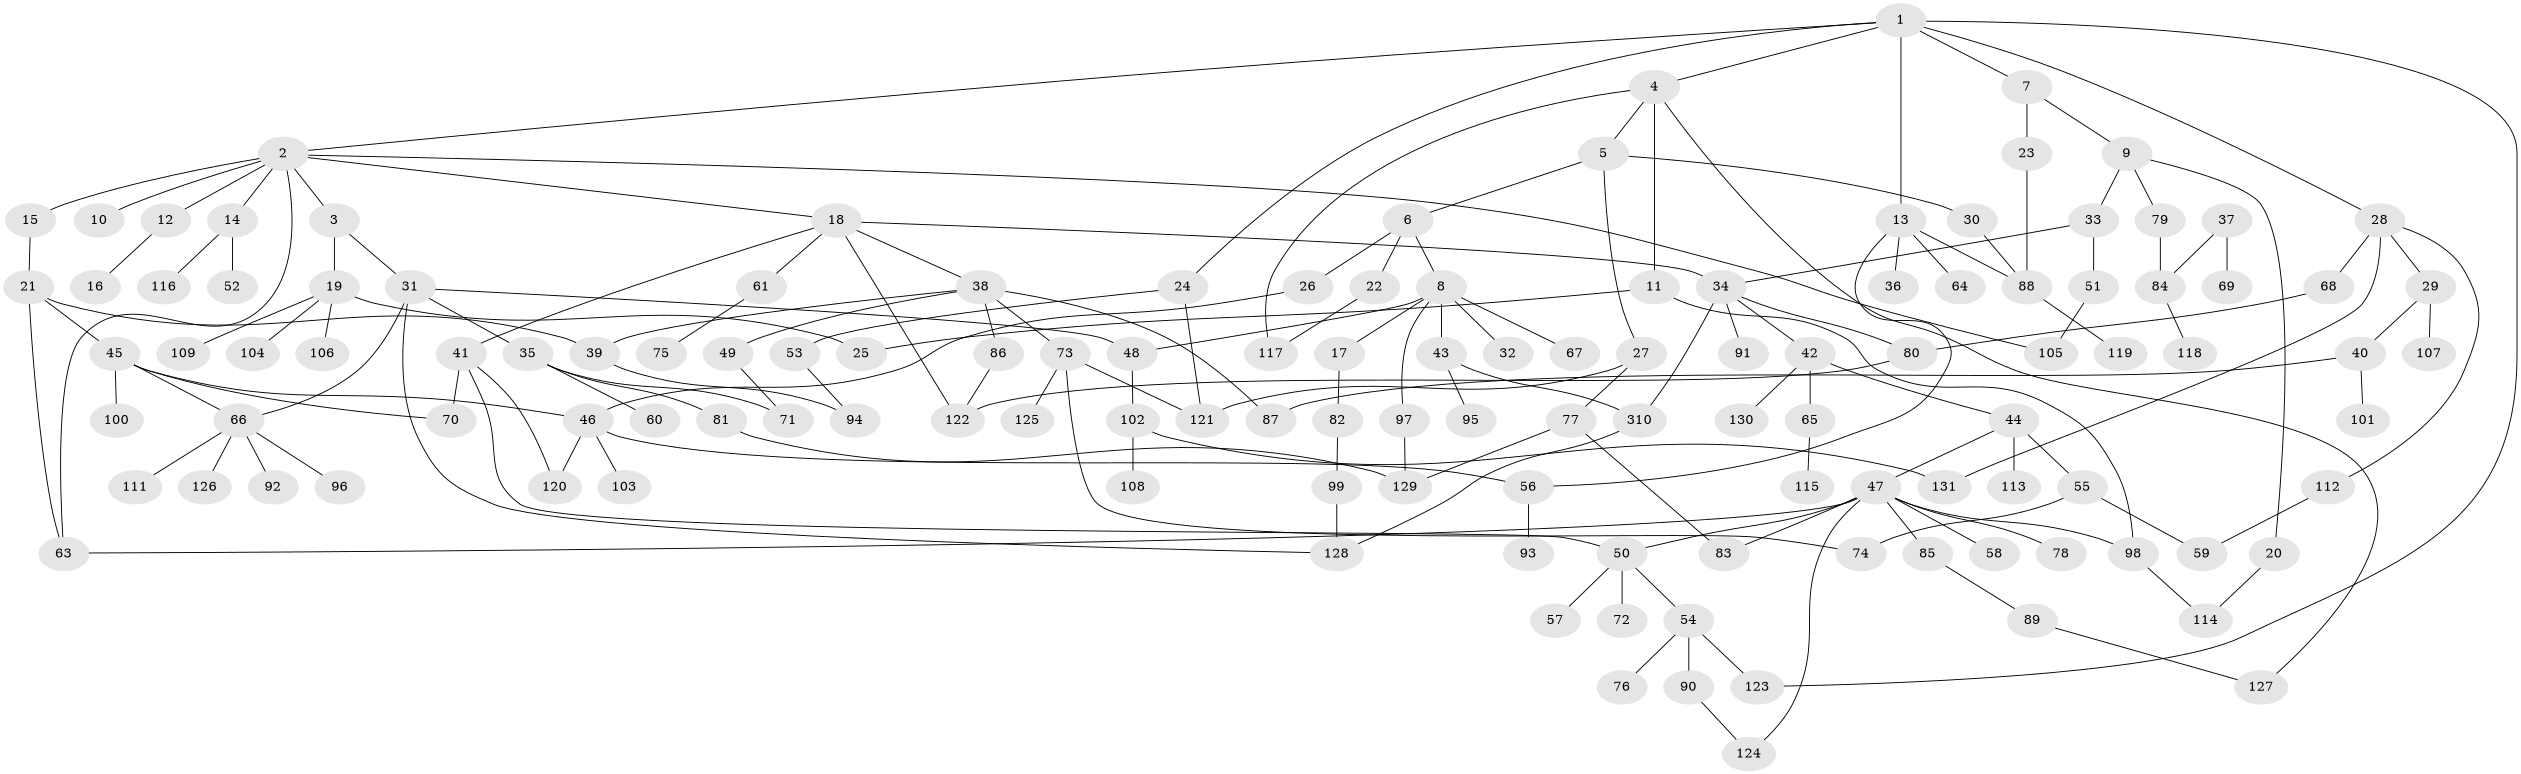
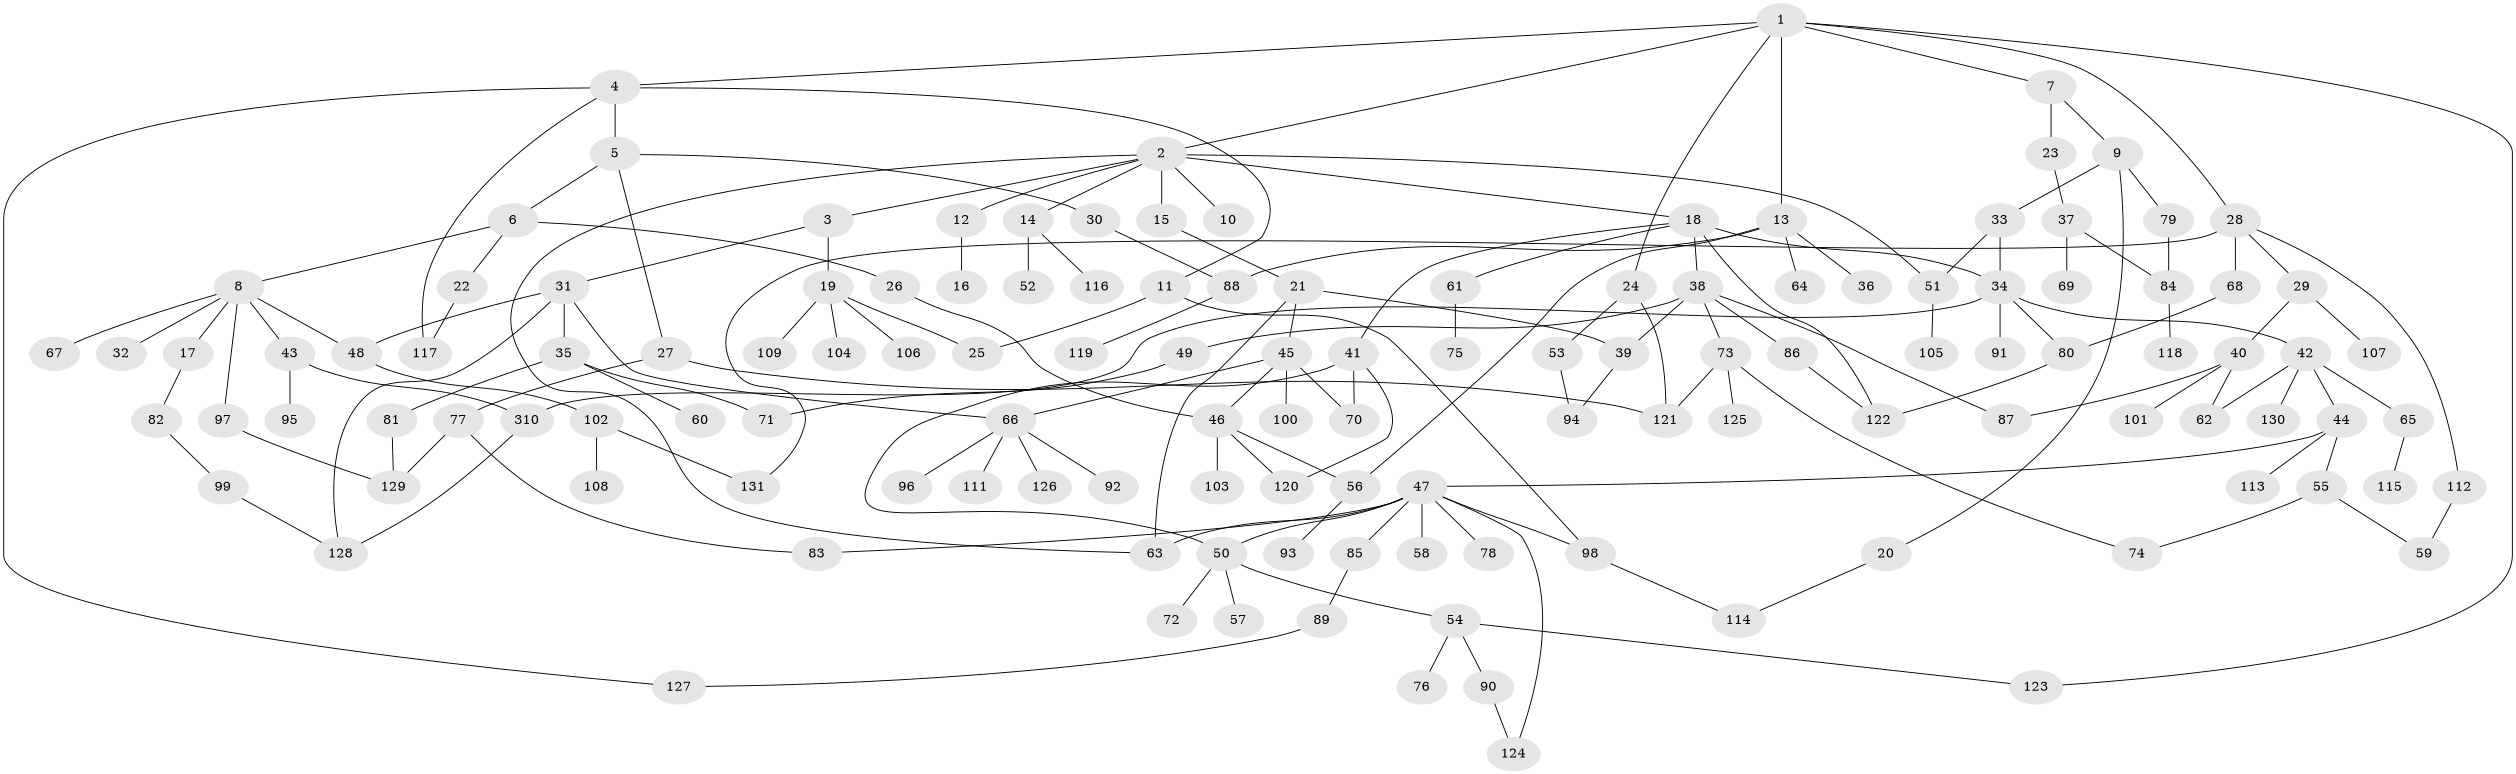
(1177, 184) -> (1566, 168)
(2027, 220) -> (2057, 181)
none -> (2205, 421)
